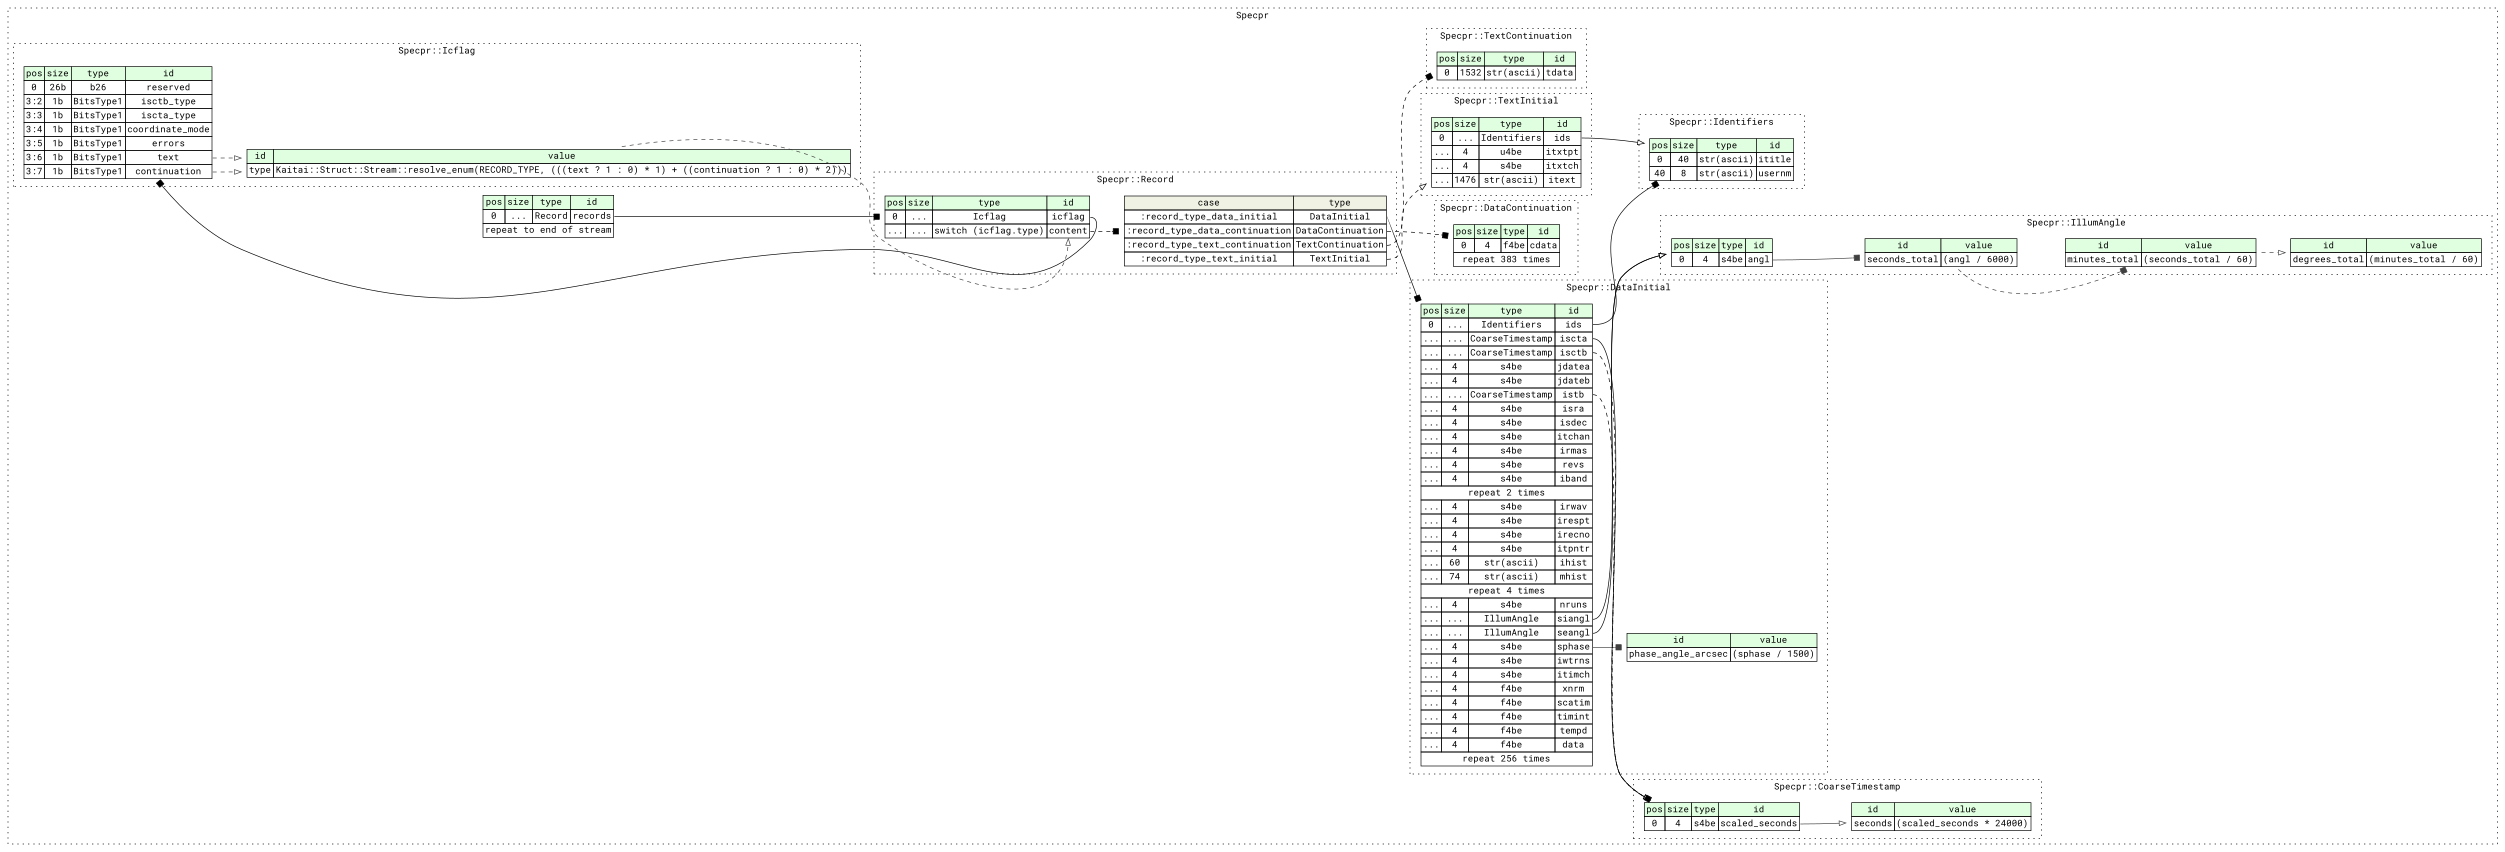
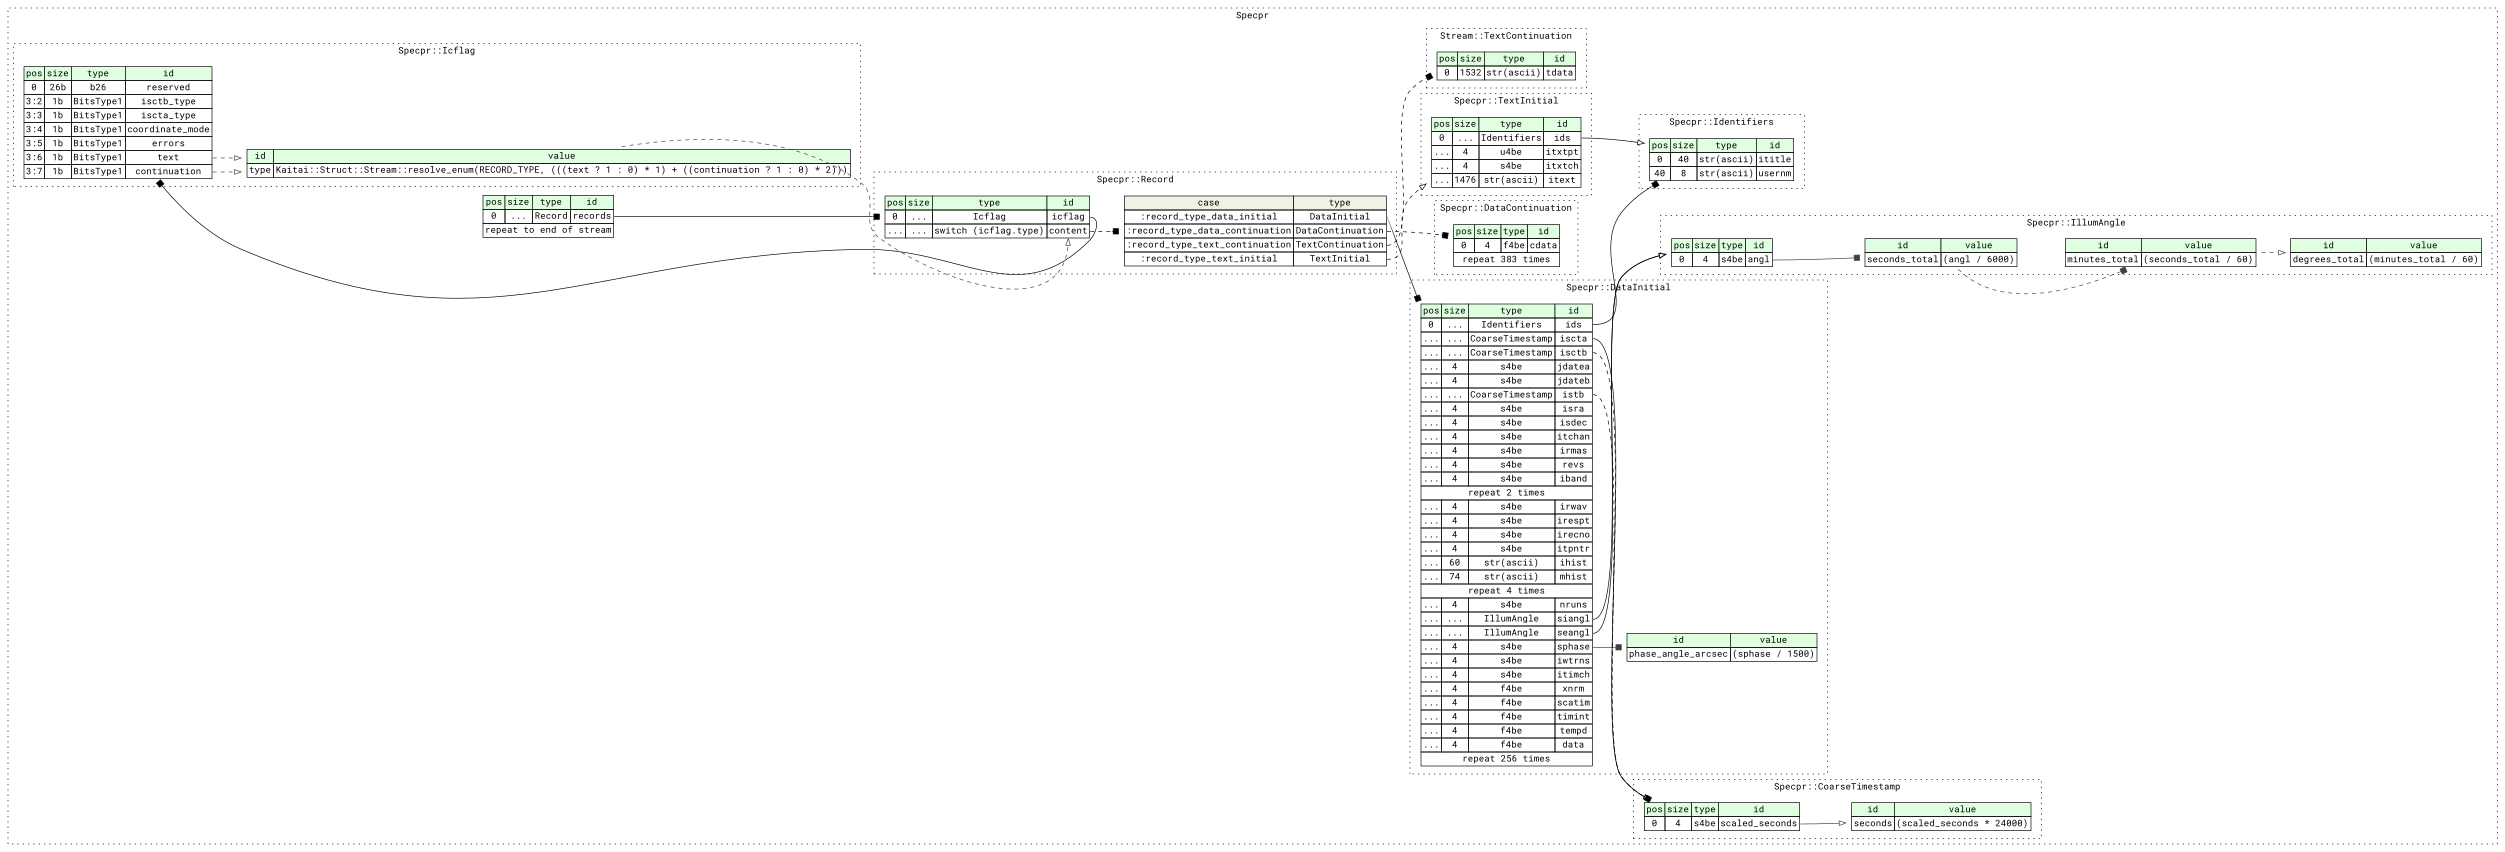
(1506, 36) -> (1506, 36)
